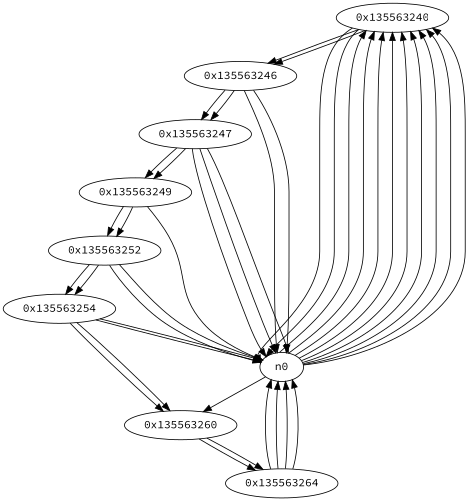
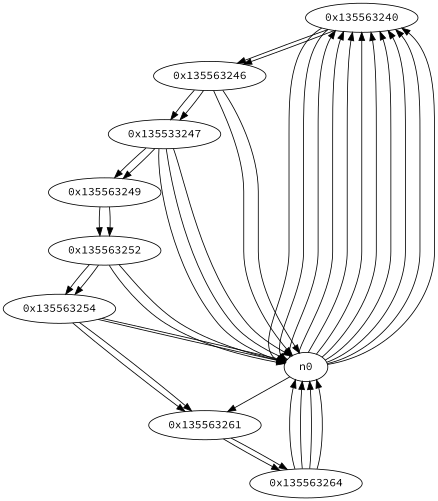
(195, 134) -> (165, 134)
(186, 294) -> none
(181, 425) -> (205, 425)
